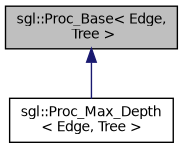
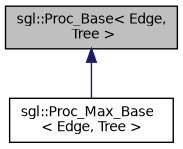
(91, 120) -> (91, 120)
